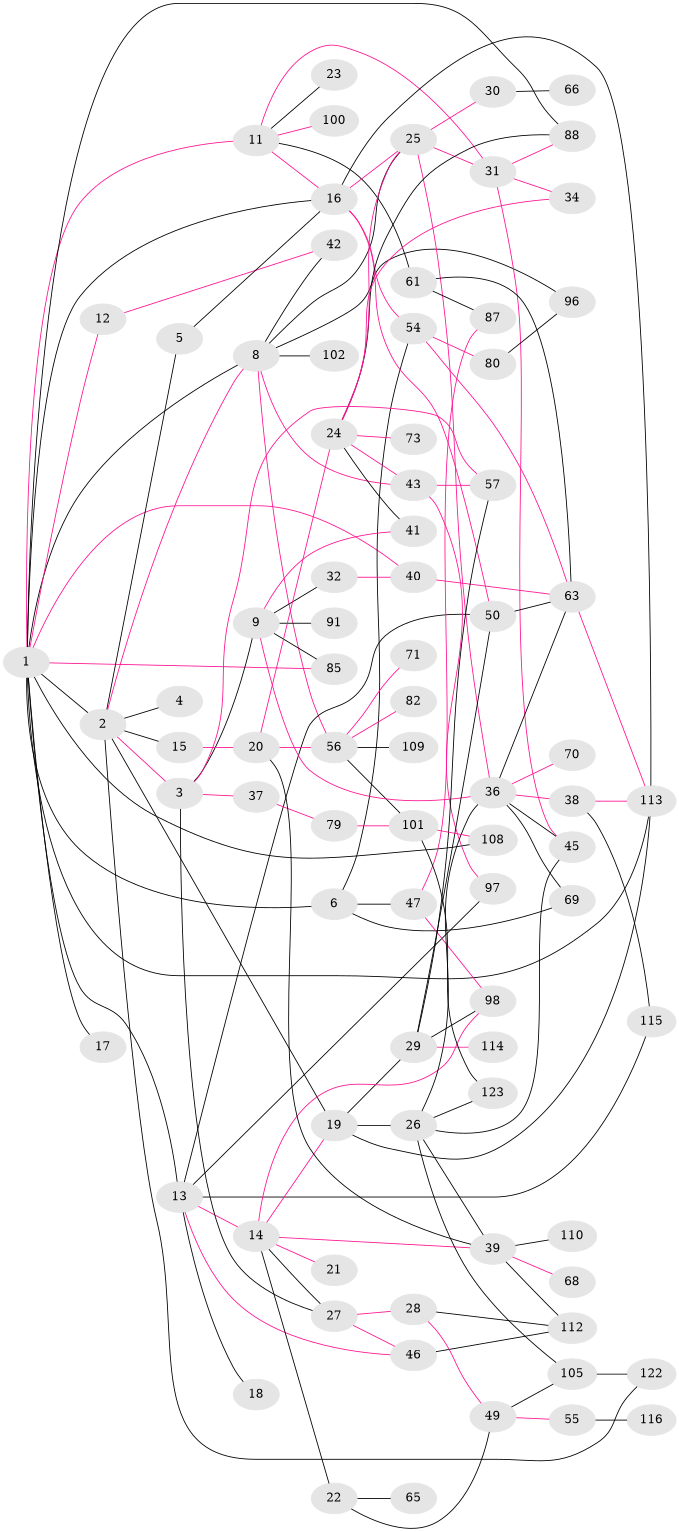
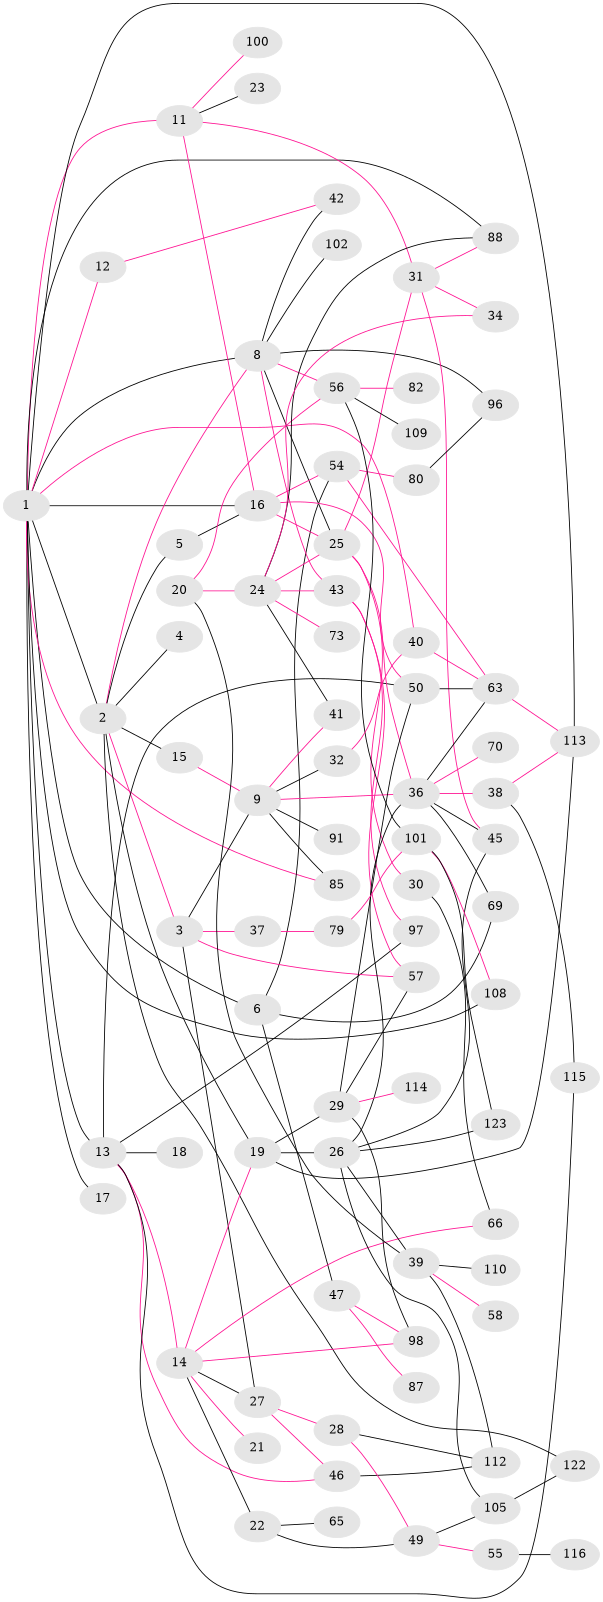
(635, 262) -> none
(414, 283) -> none
(414, 656) -> none
(221, 748) -> (219, 779)
(375, 1243) -> (318, 1270)
(572, 1282) -> (496, 1316)
